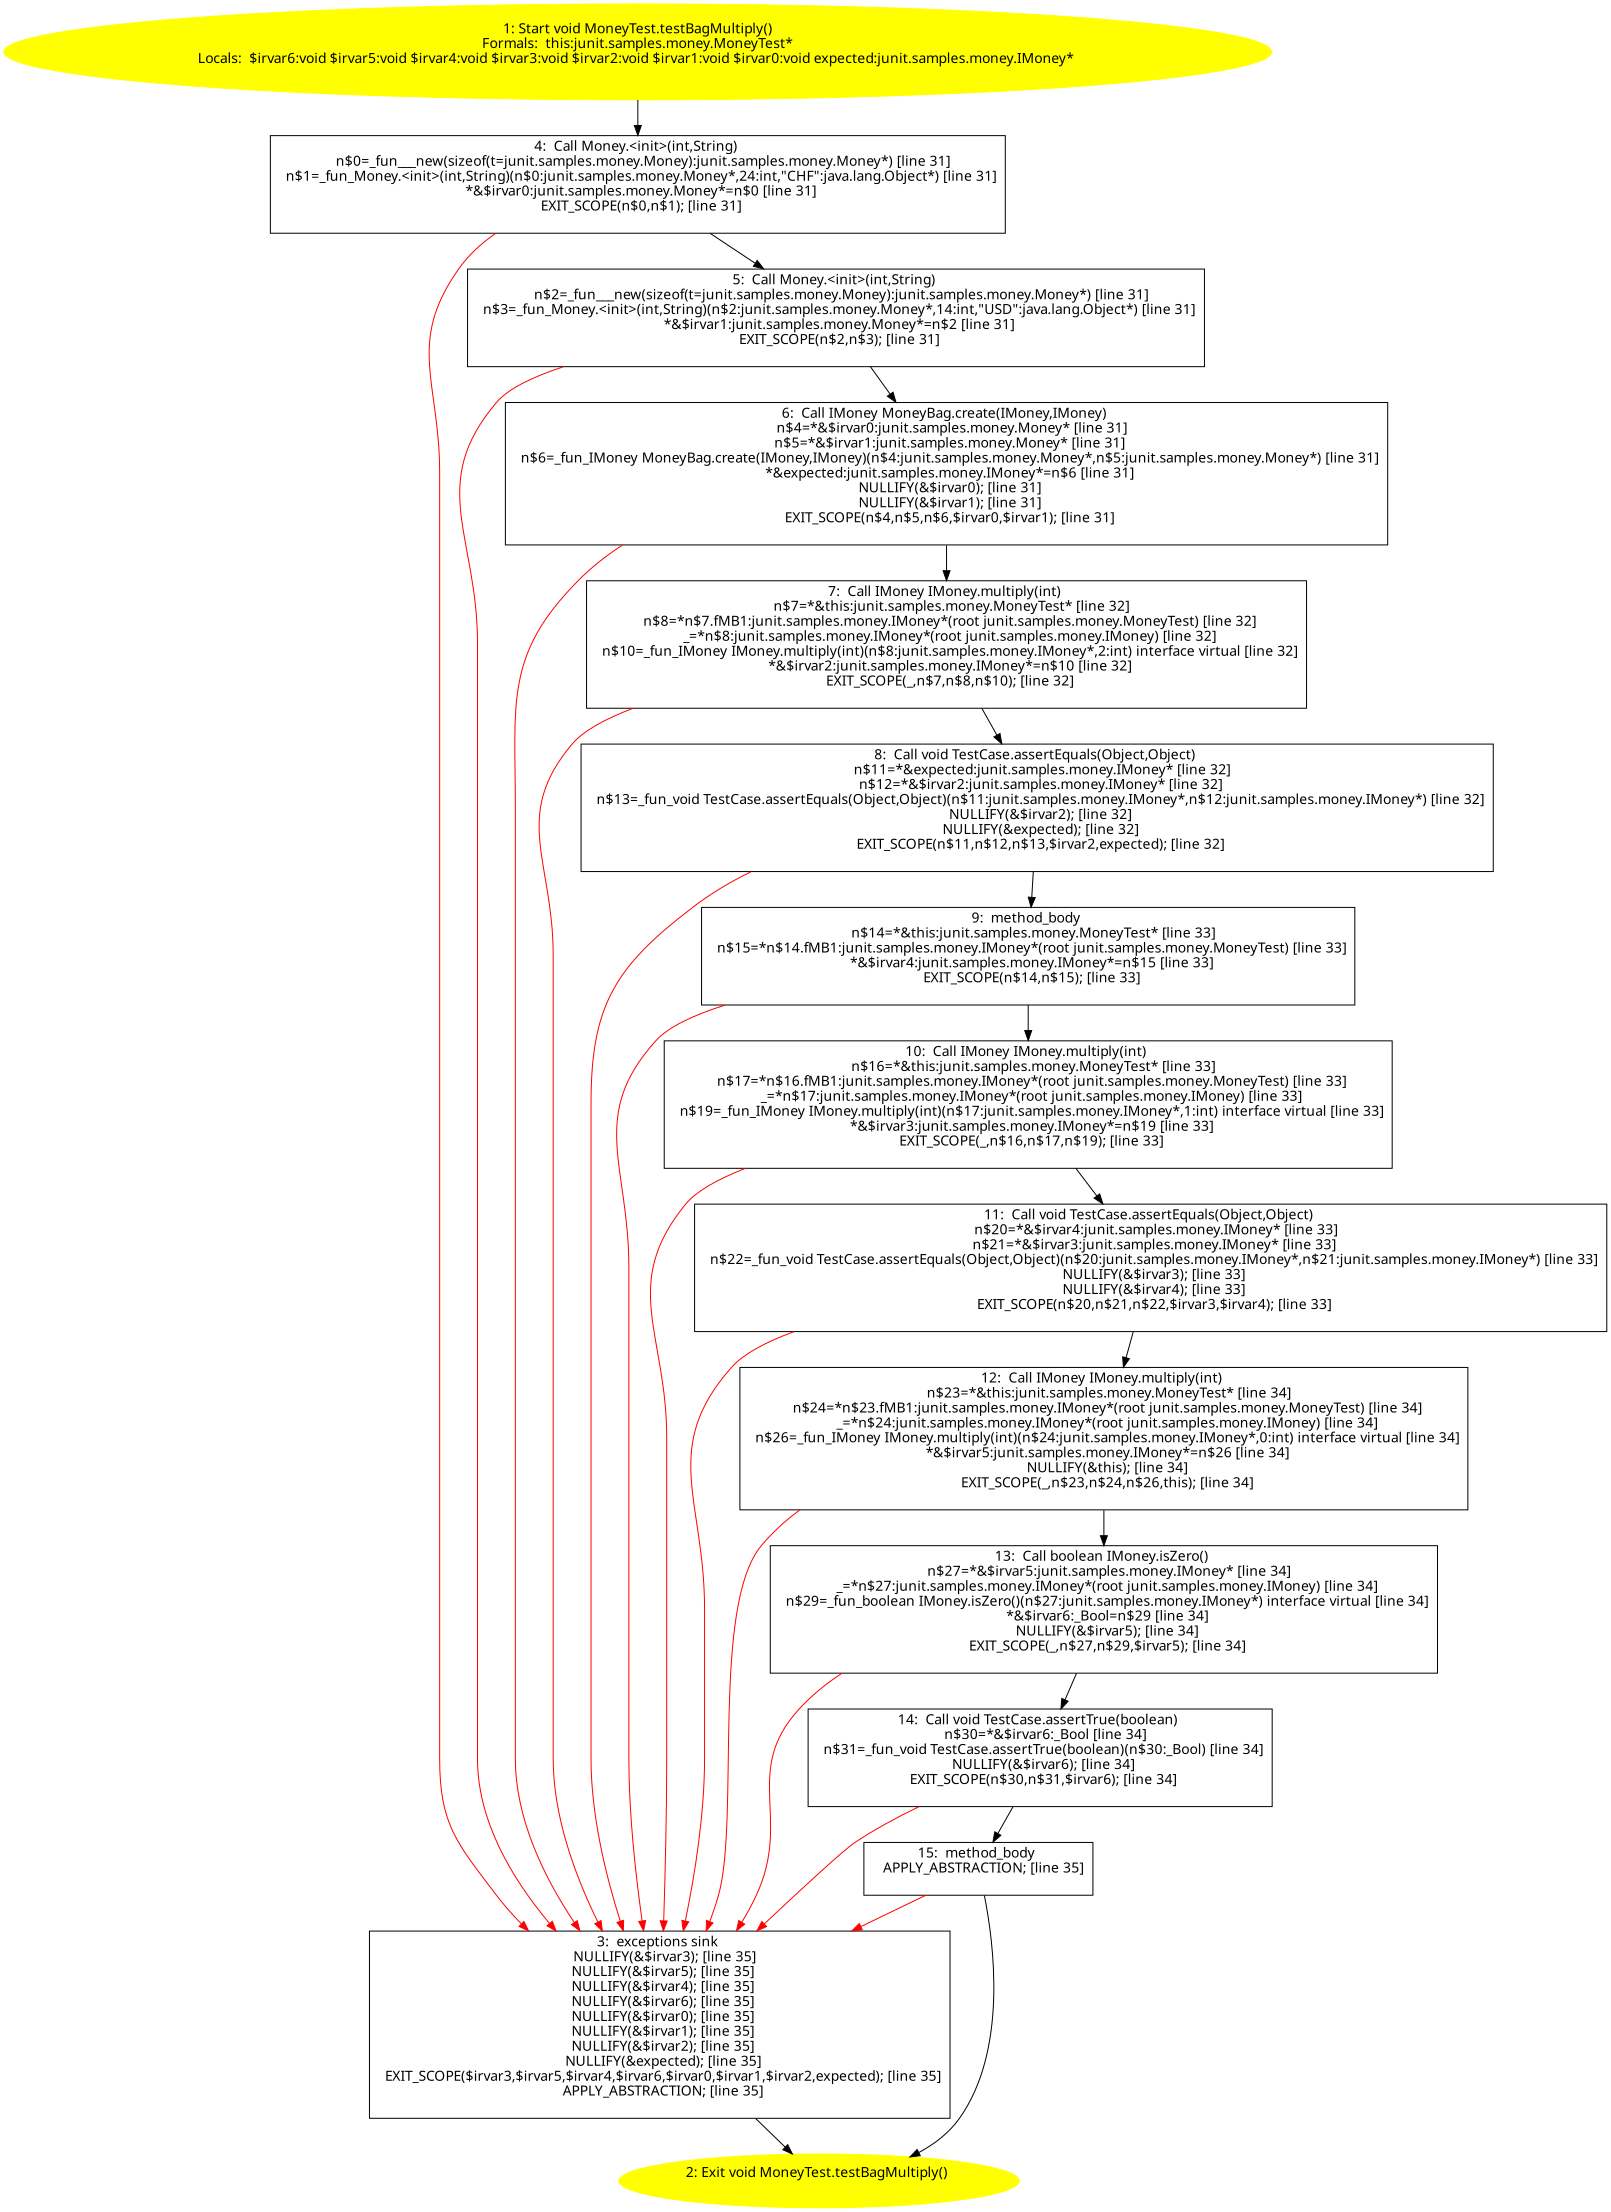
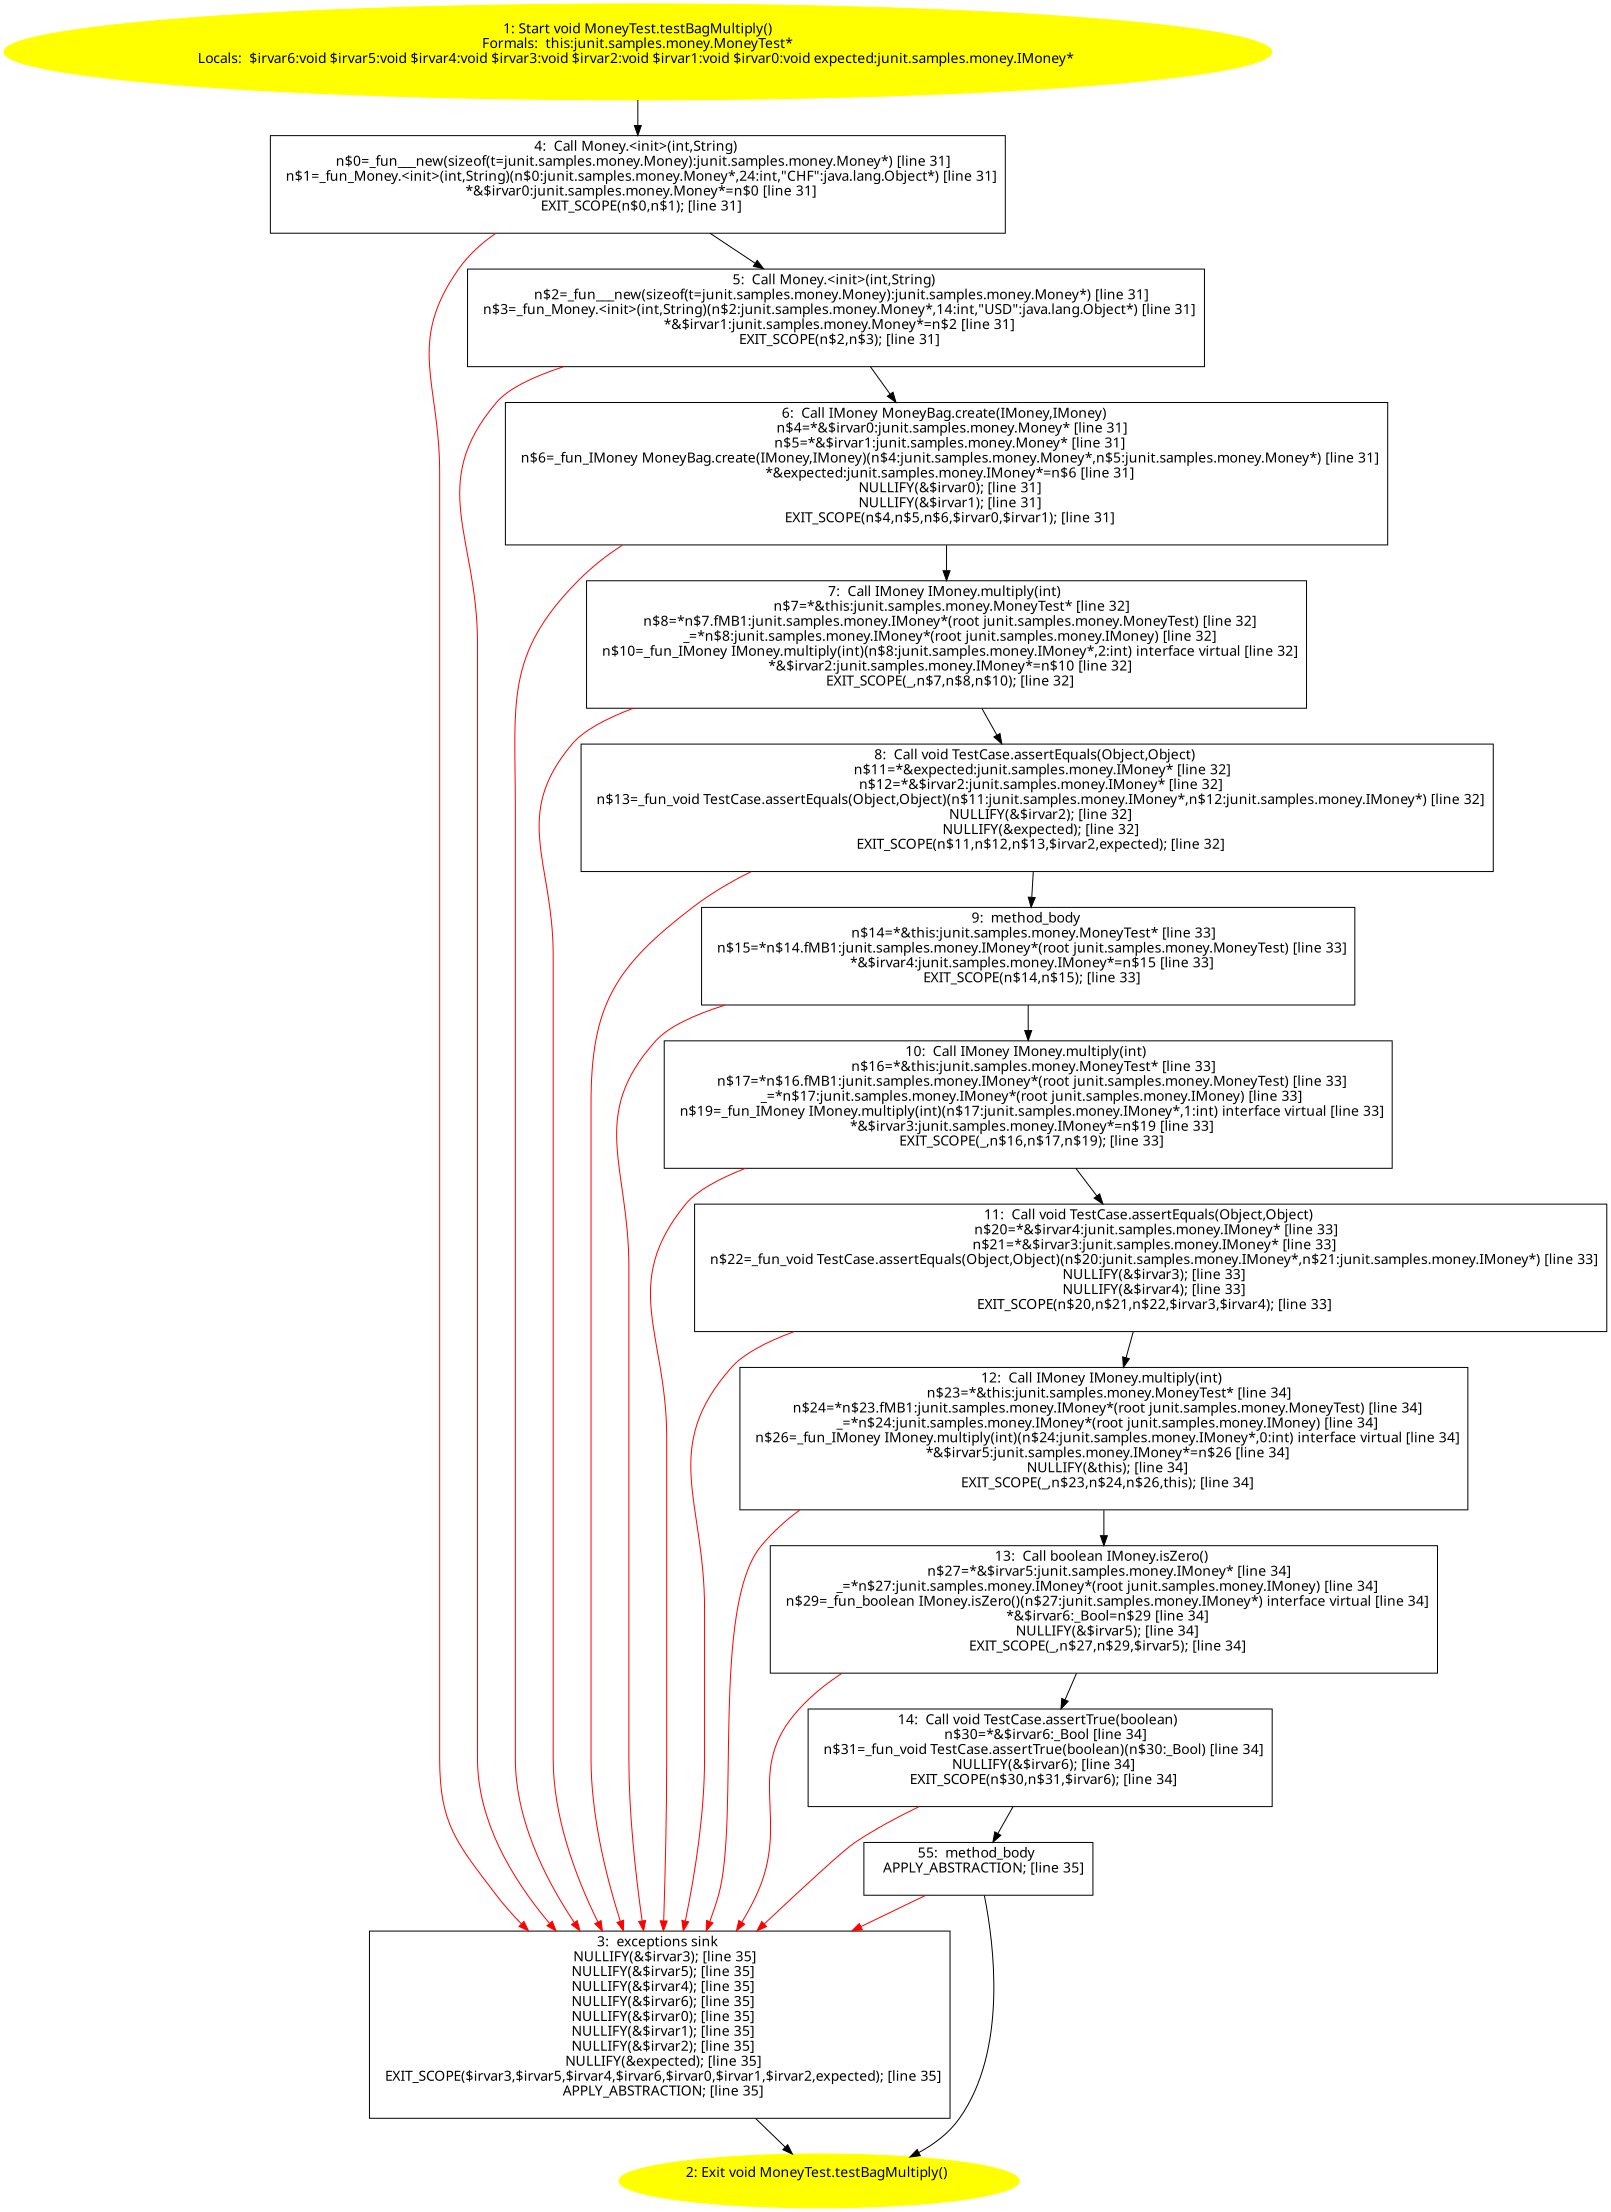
(978, 1869) -> (978, 1869)
